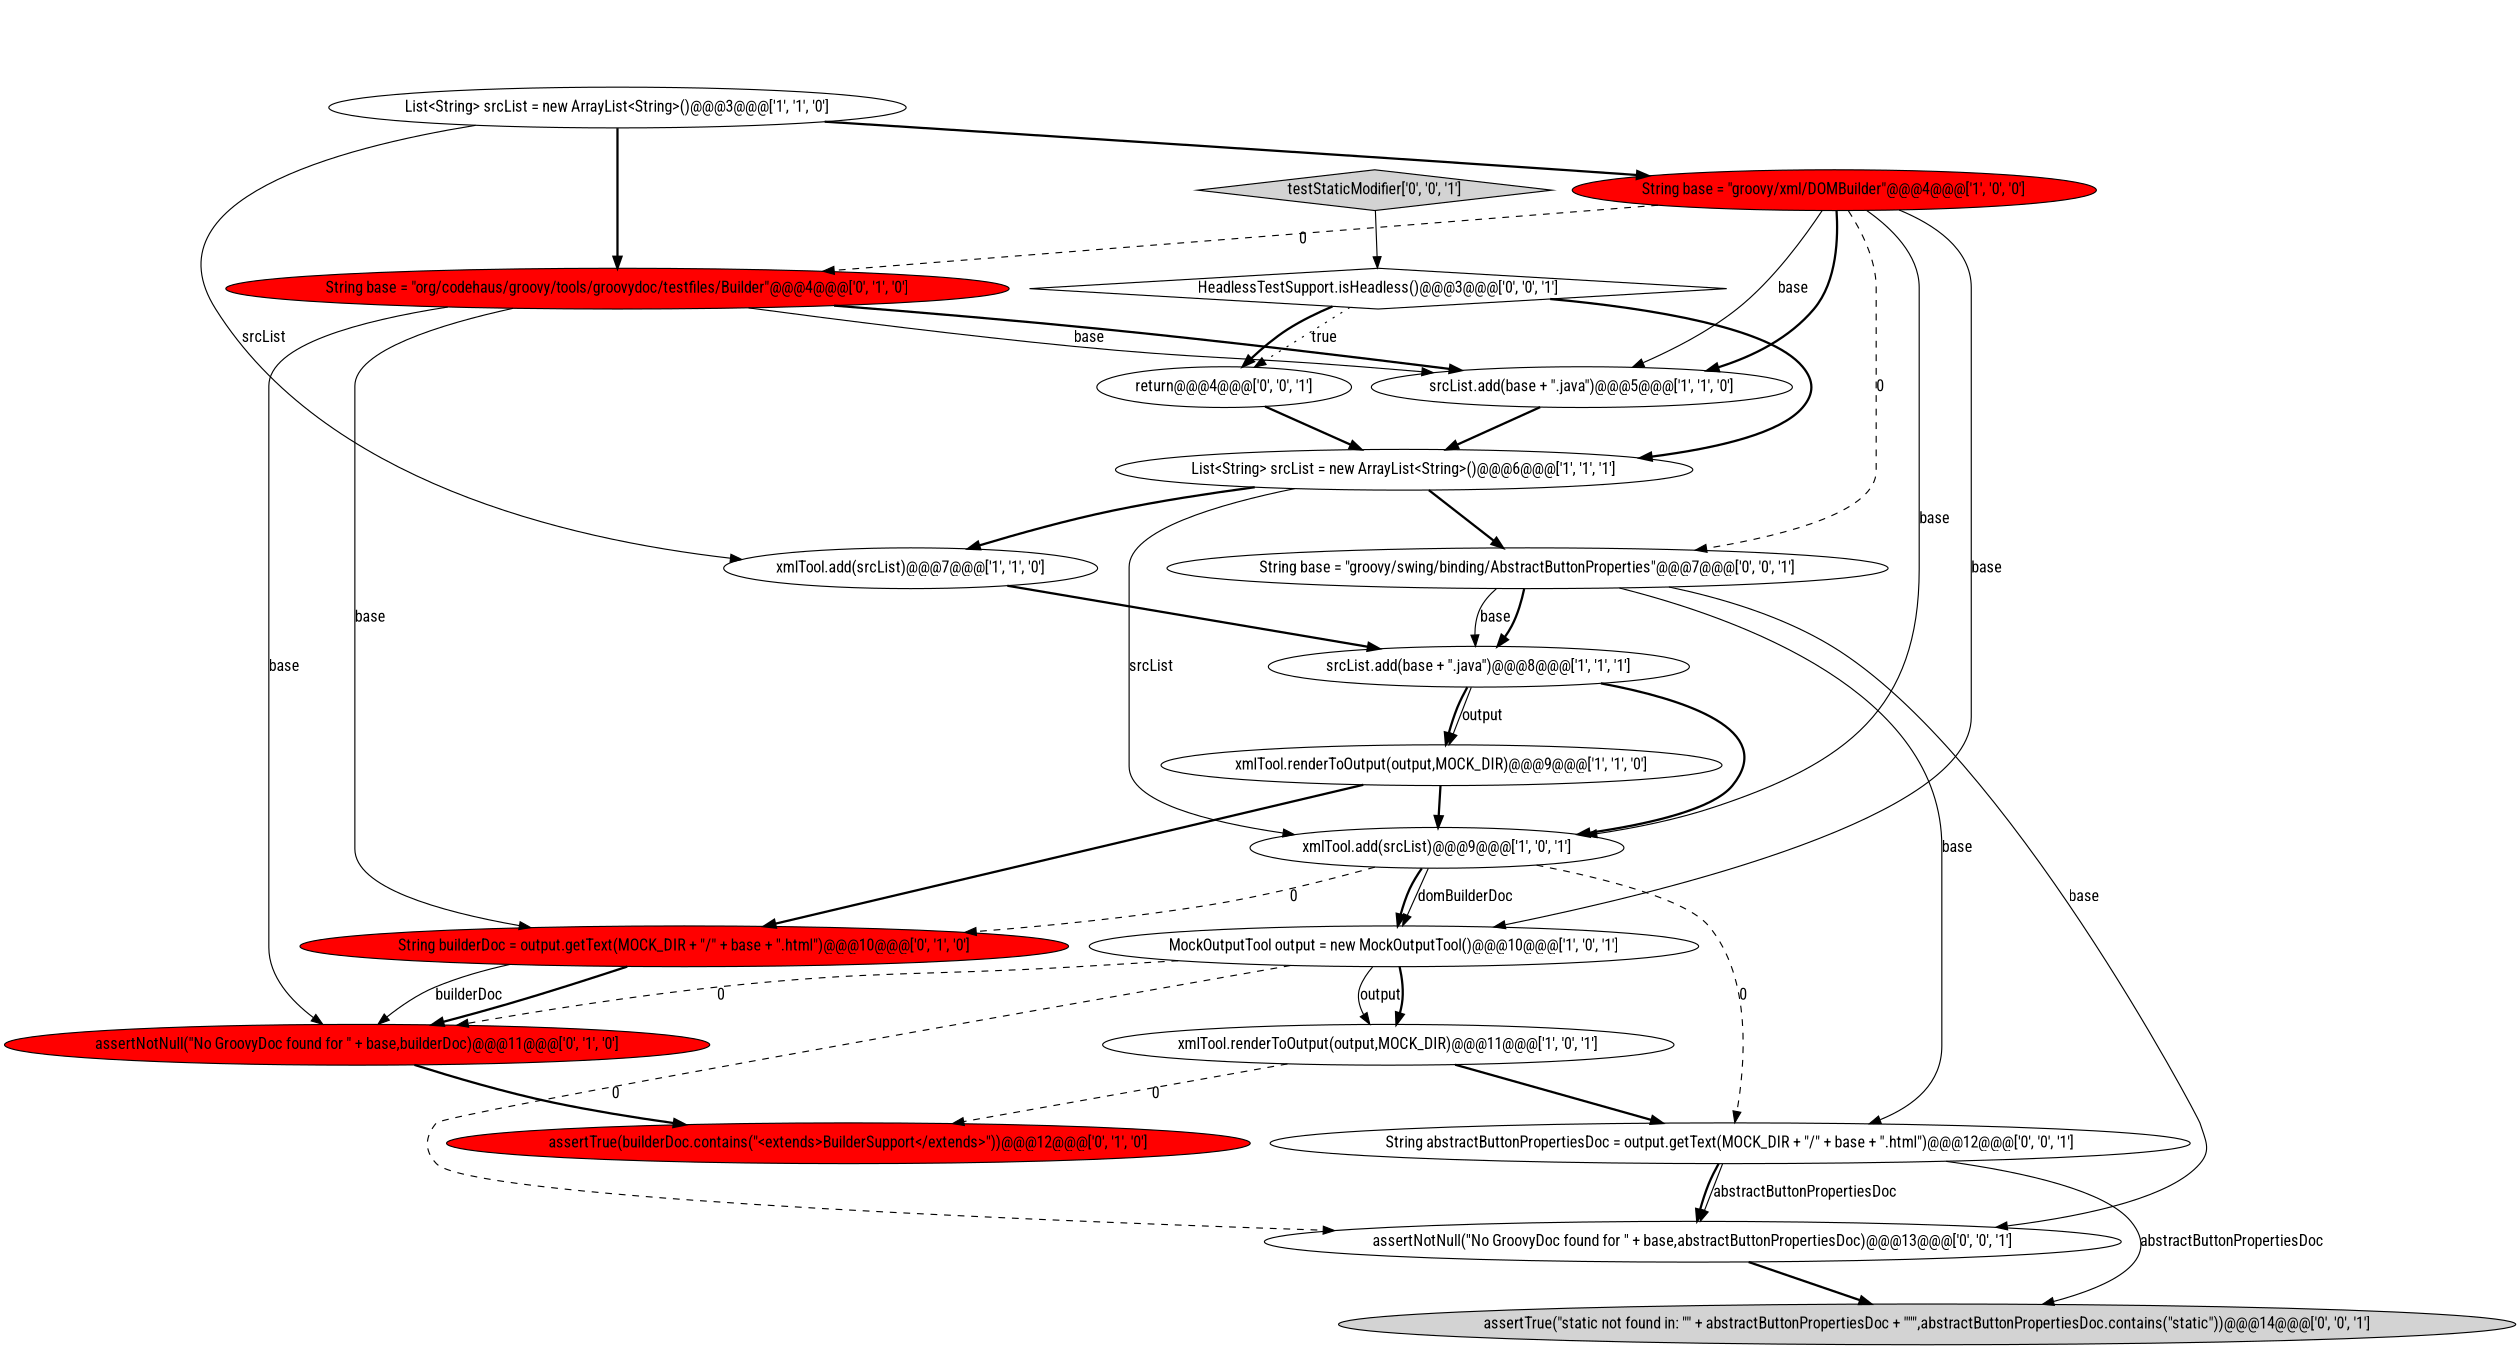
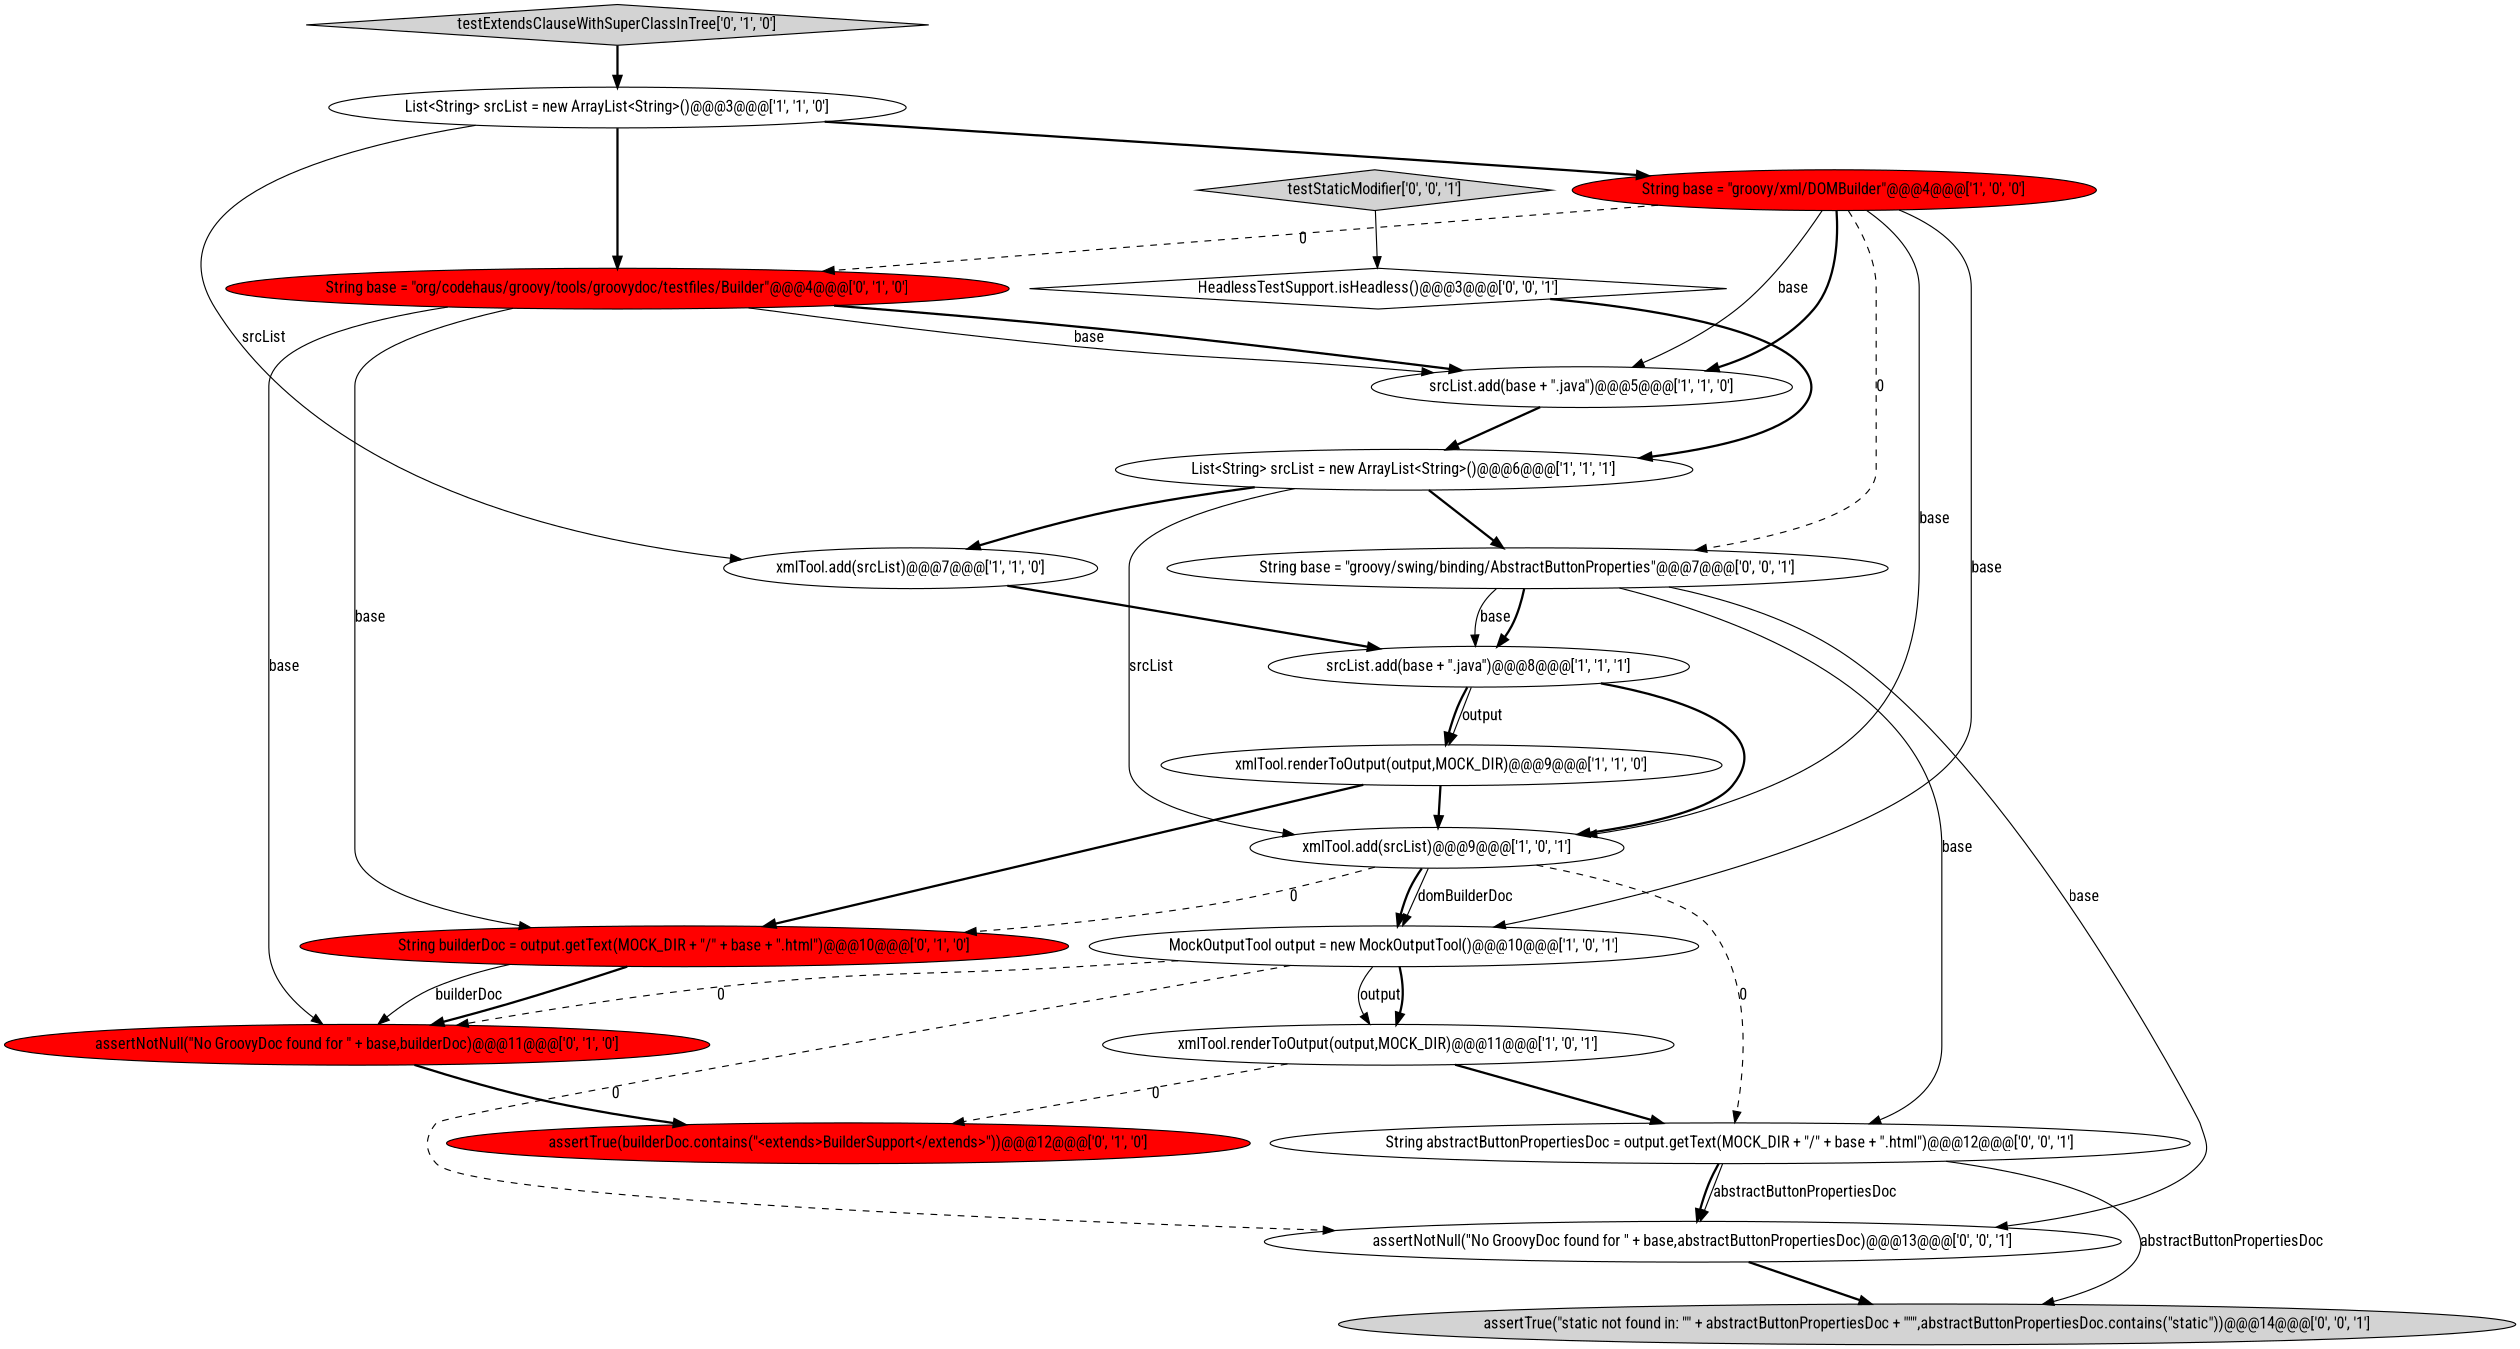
none -> (617, 25)
(1224, 387) -> none
